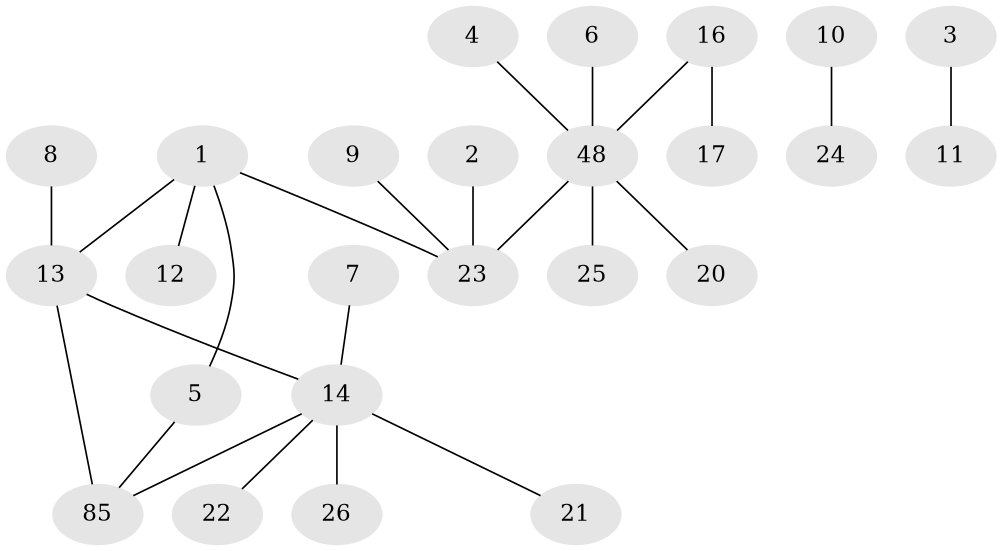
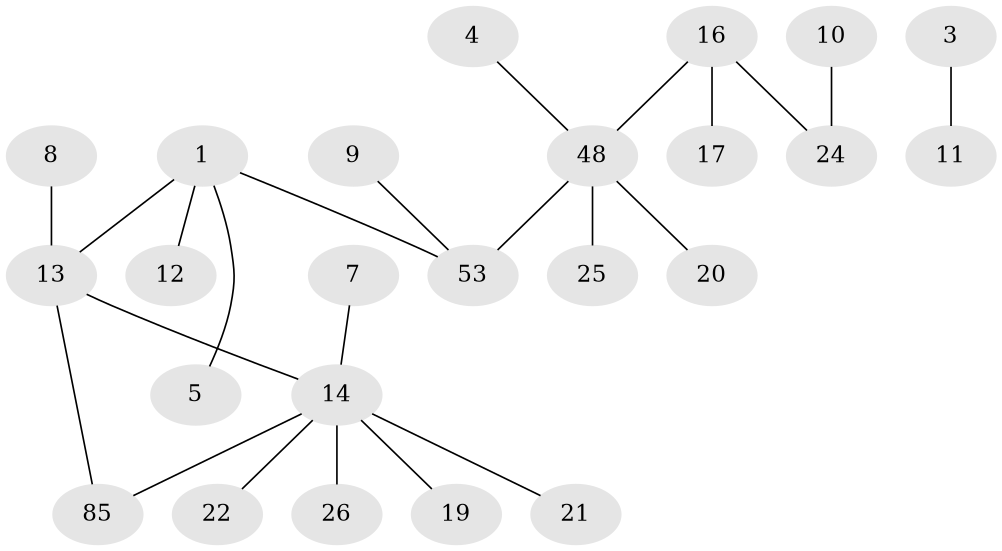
(593, 37) -> none
none -> (772, 96)
(473, 156) -> none
(473, 276) -> (473, 276)
(147, 455) -> none
none -> (456, 515)
